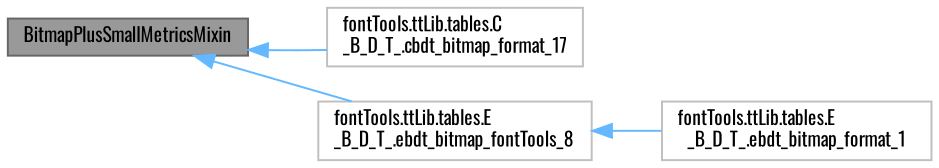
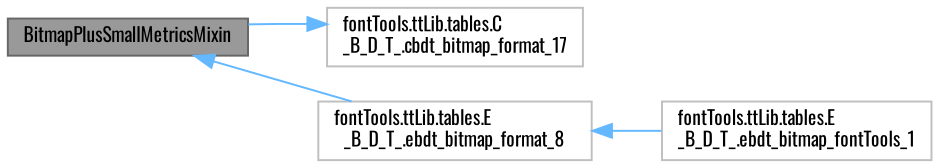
(298, 50) -> (278, 24)
(455, 131) -> (455, 131)
(797, 131) -> (797, 131)
